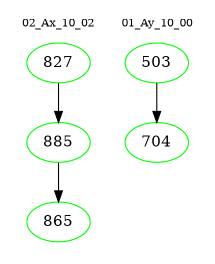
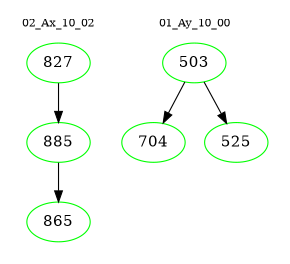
none -> (236, 142)
